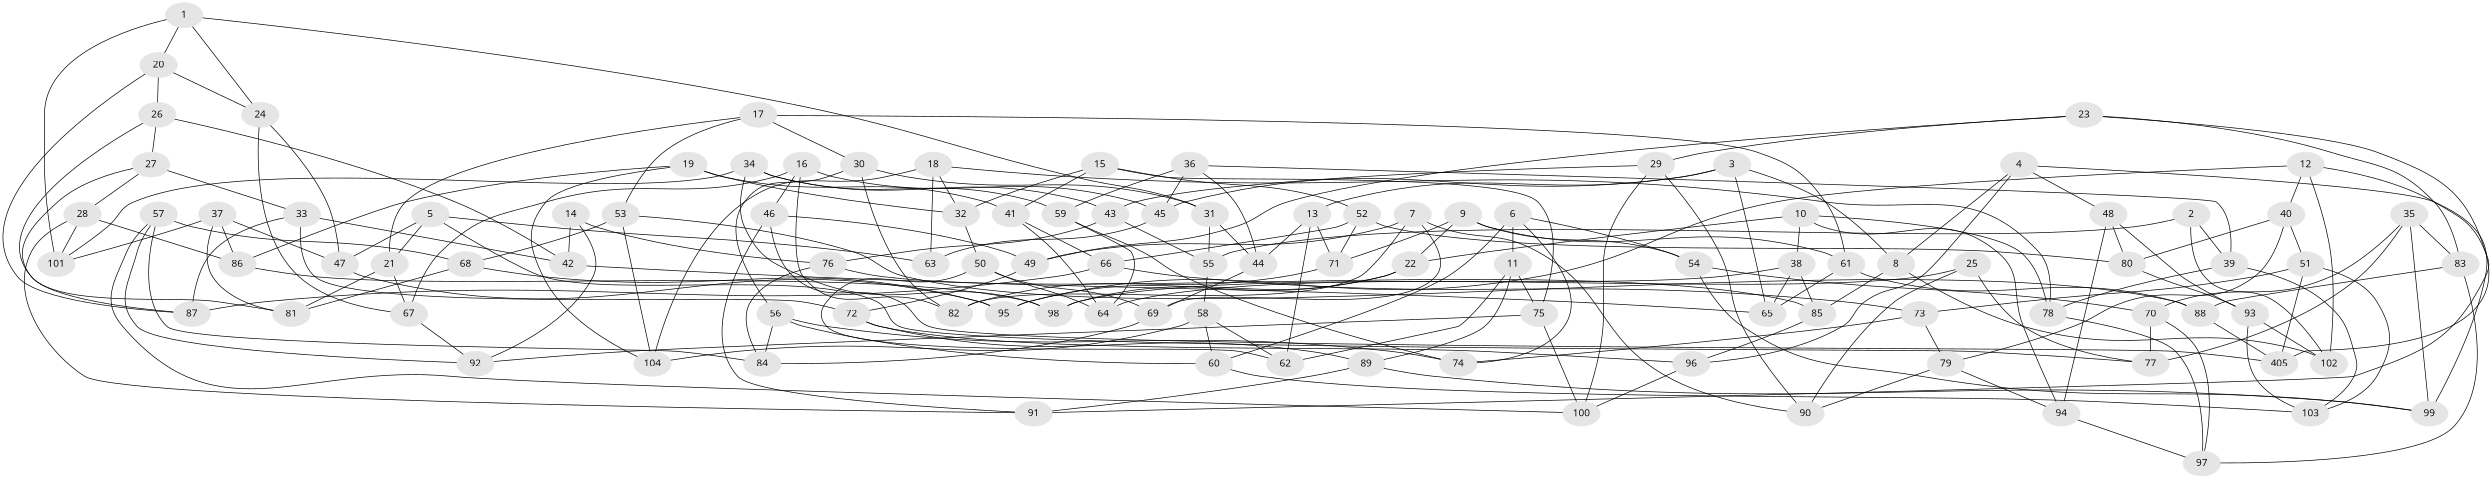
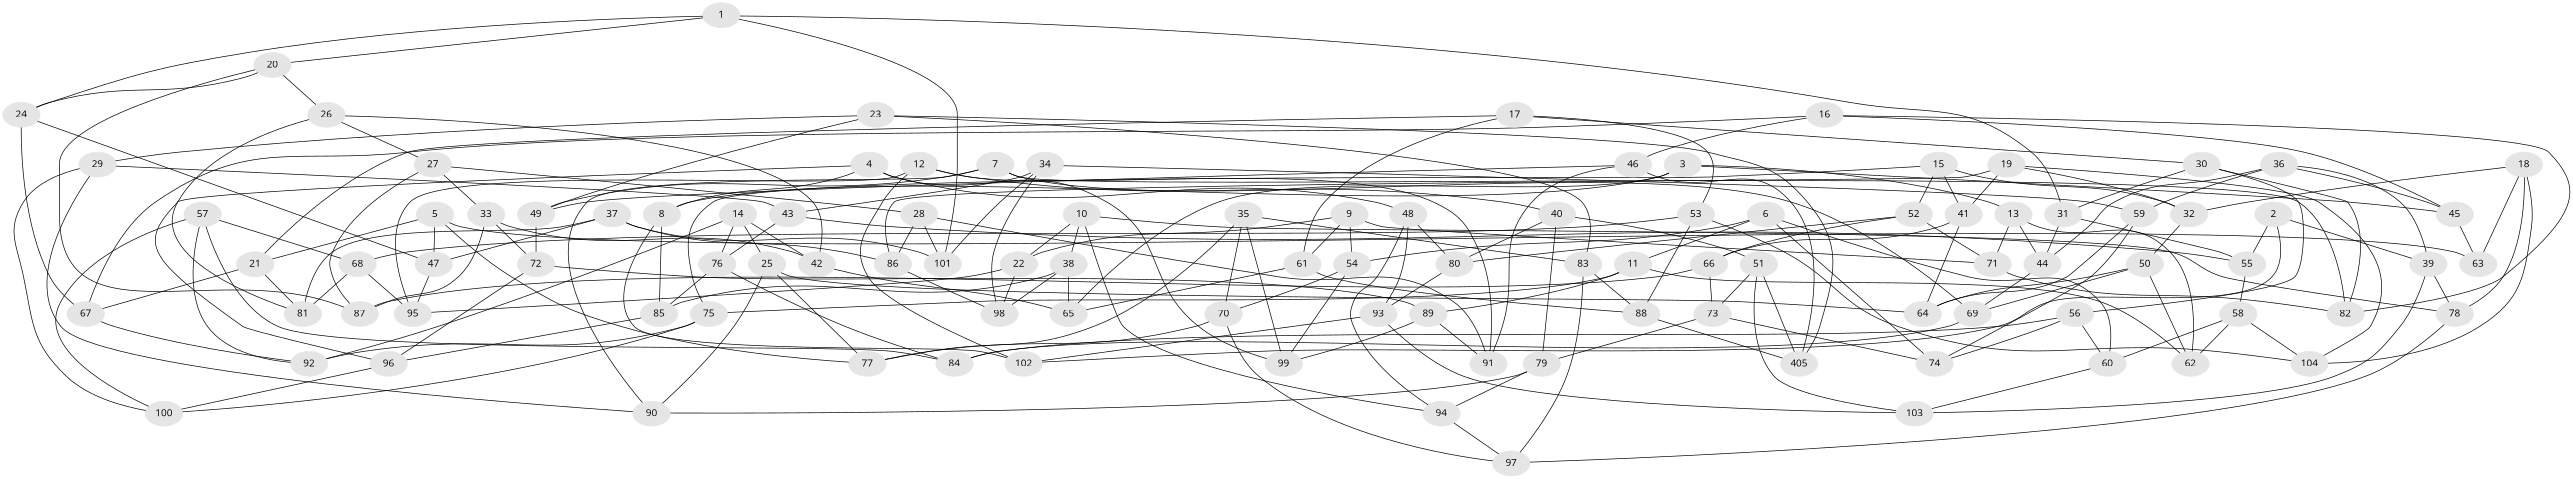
none -> (752, 239)
